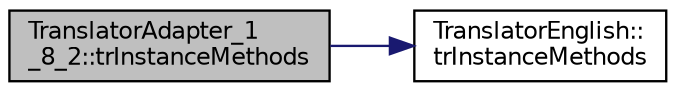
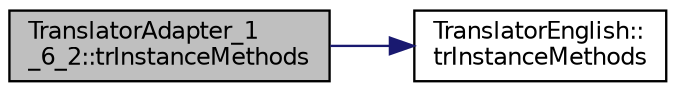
(170, 46) -> (170, 46)
